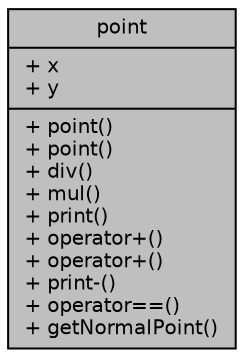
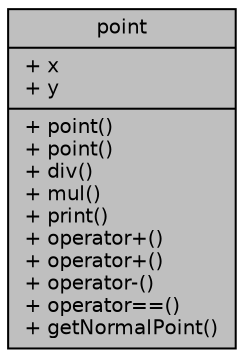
(71, 283) -> (89, 283)
